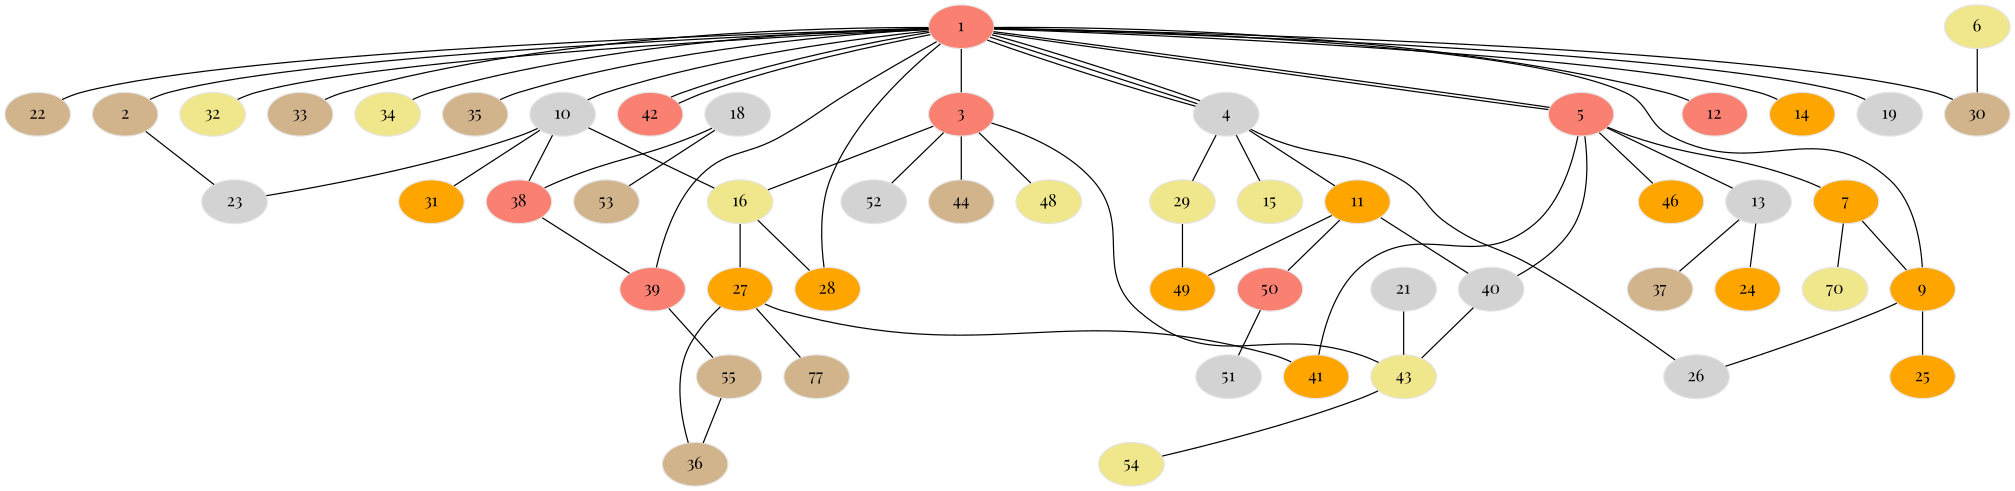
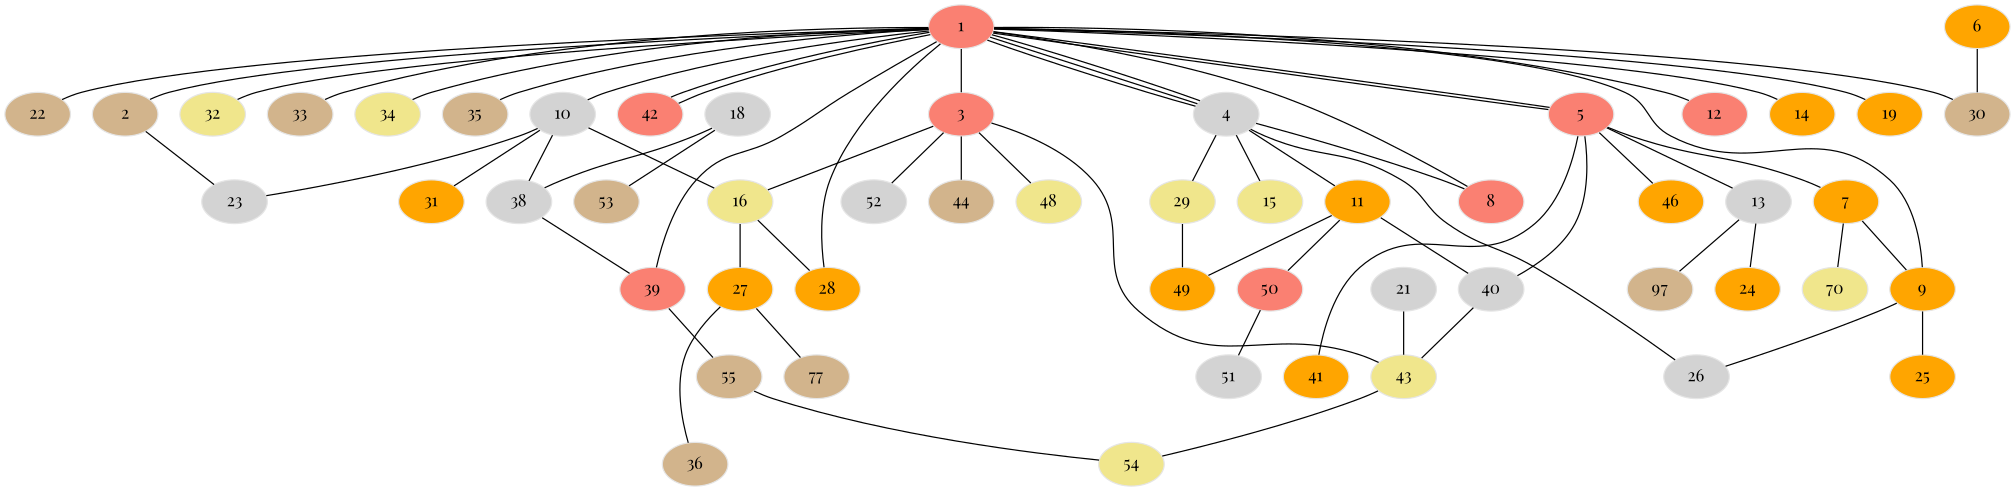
(1977, 27) -> (1977, 27)
(1890, 114) -> (1890, 114)
(519, 202) -> (519, 202)
none -> (1491, 202)
(1660, 289) -> (1660, 289)
(1028, 333) -> none
(712, 421) -> (925, 435)
